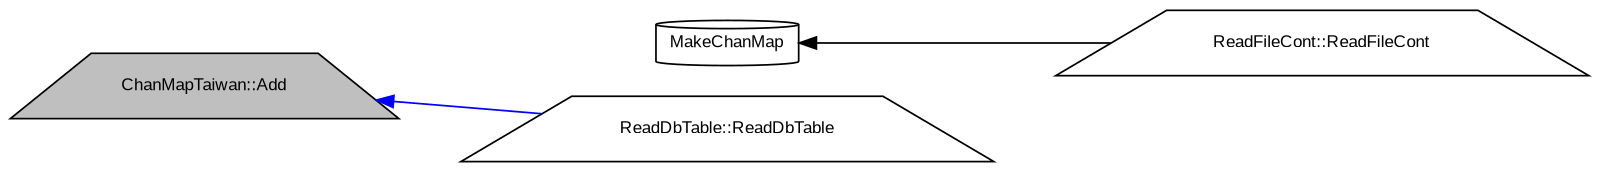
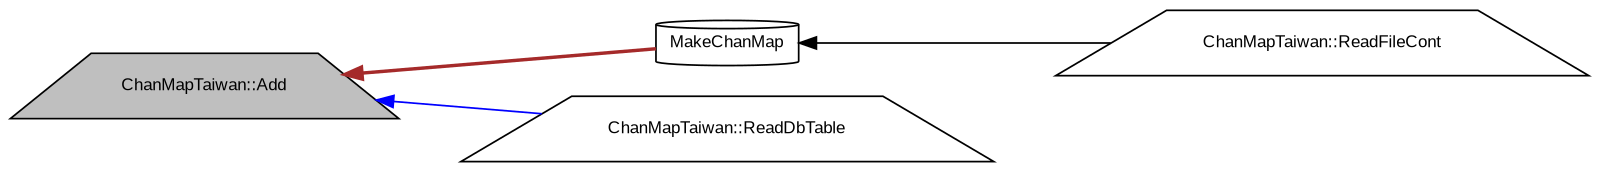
(1322, 43) -> (1322, 43)
none -> (509, 61)
(727, 129) -> (727, 129)
